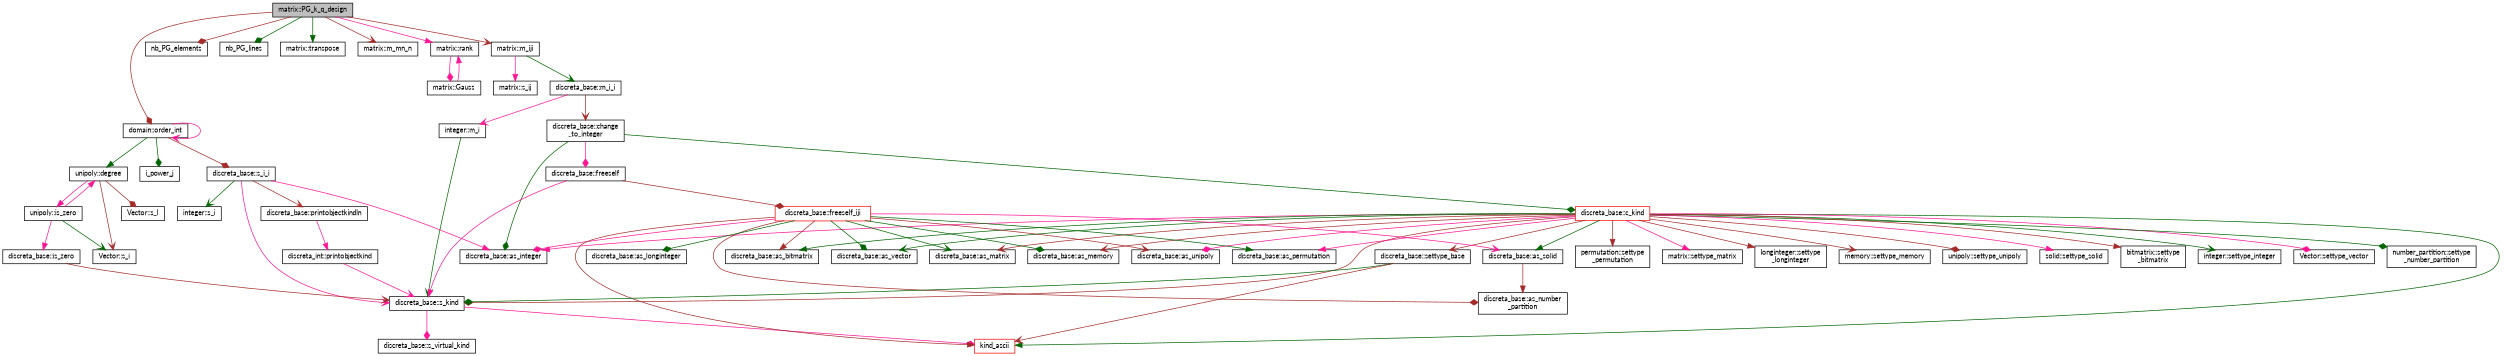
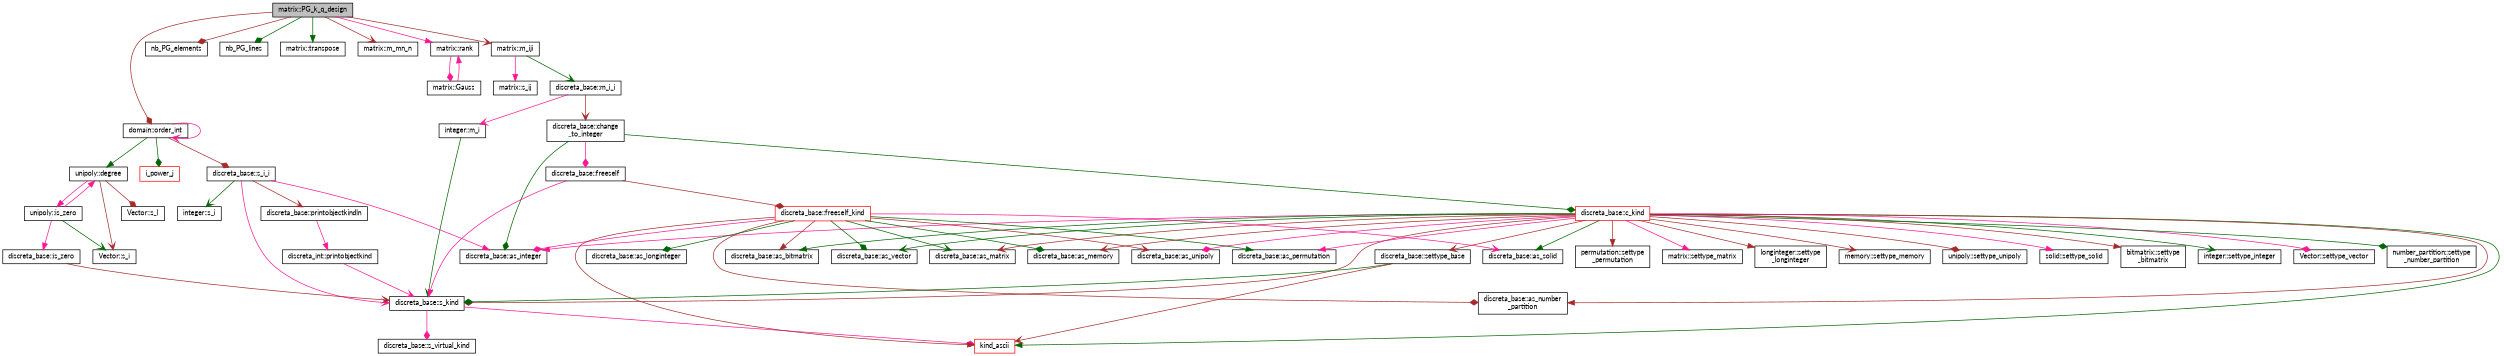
(160, 174) -> (160, 174)
(823, 214) -> (823, 214)
(1523, 275) -> (2486, 251)
